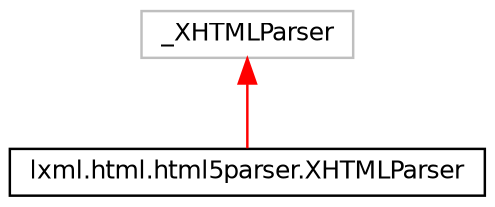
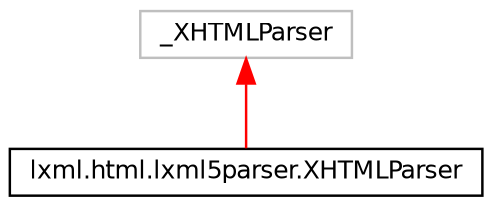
(247, 172) -> (246, 172)
